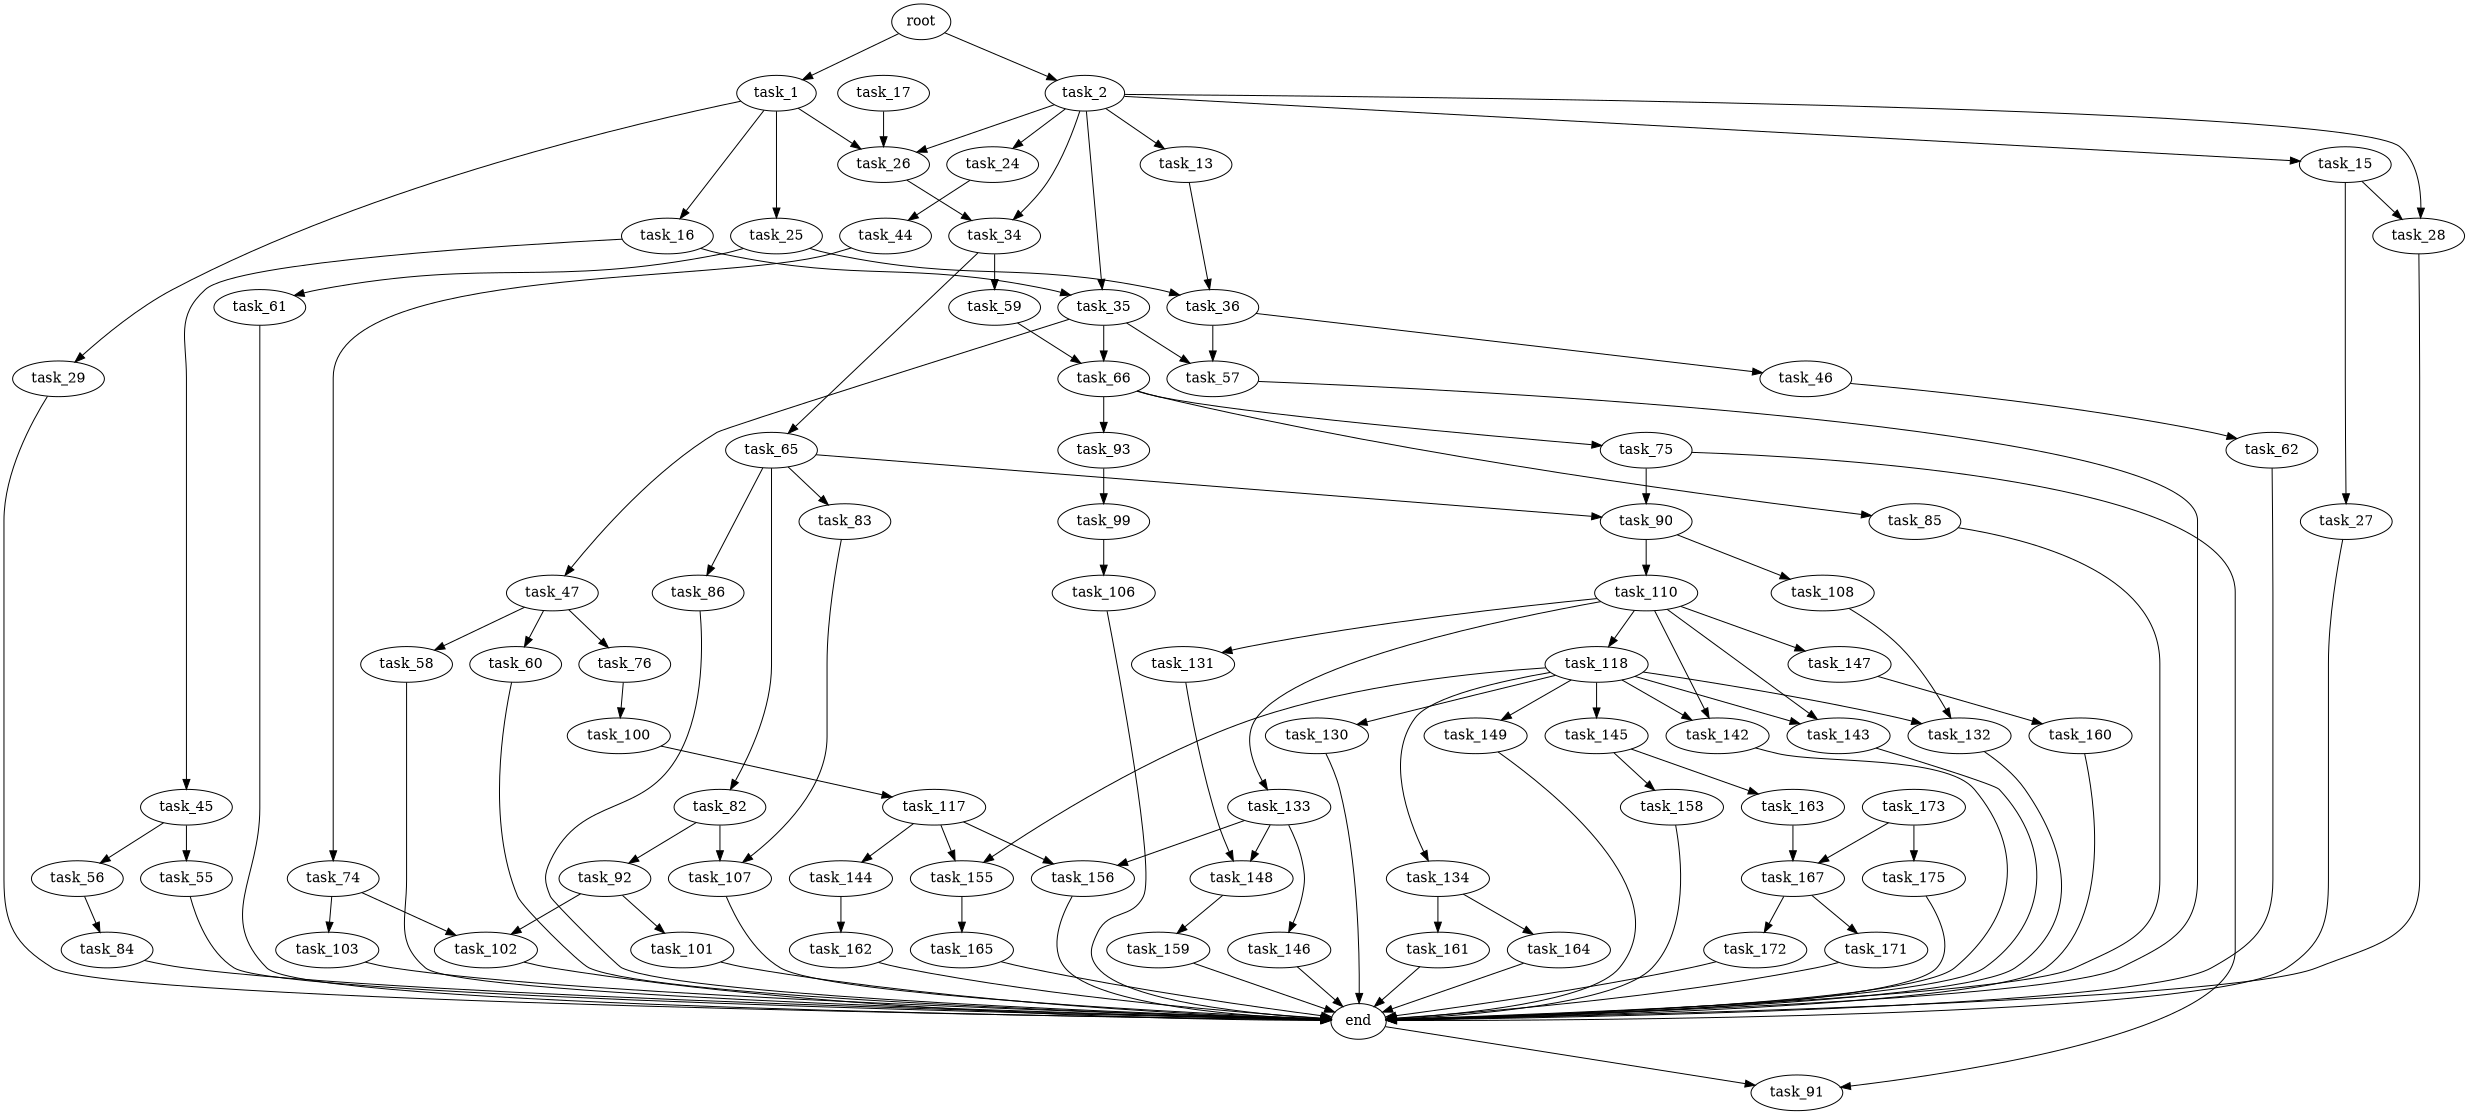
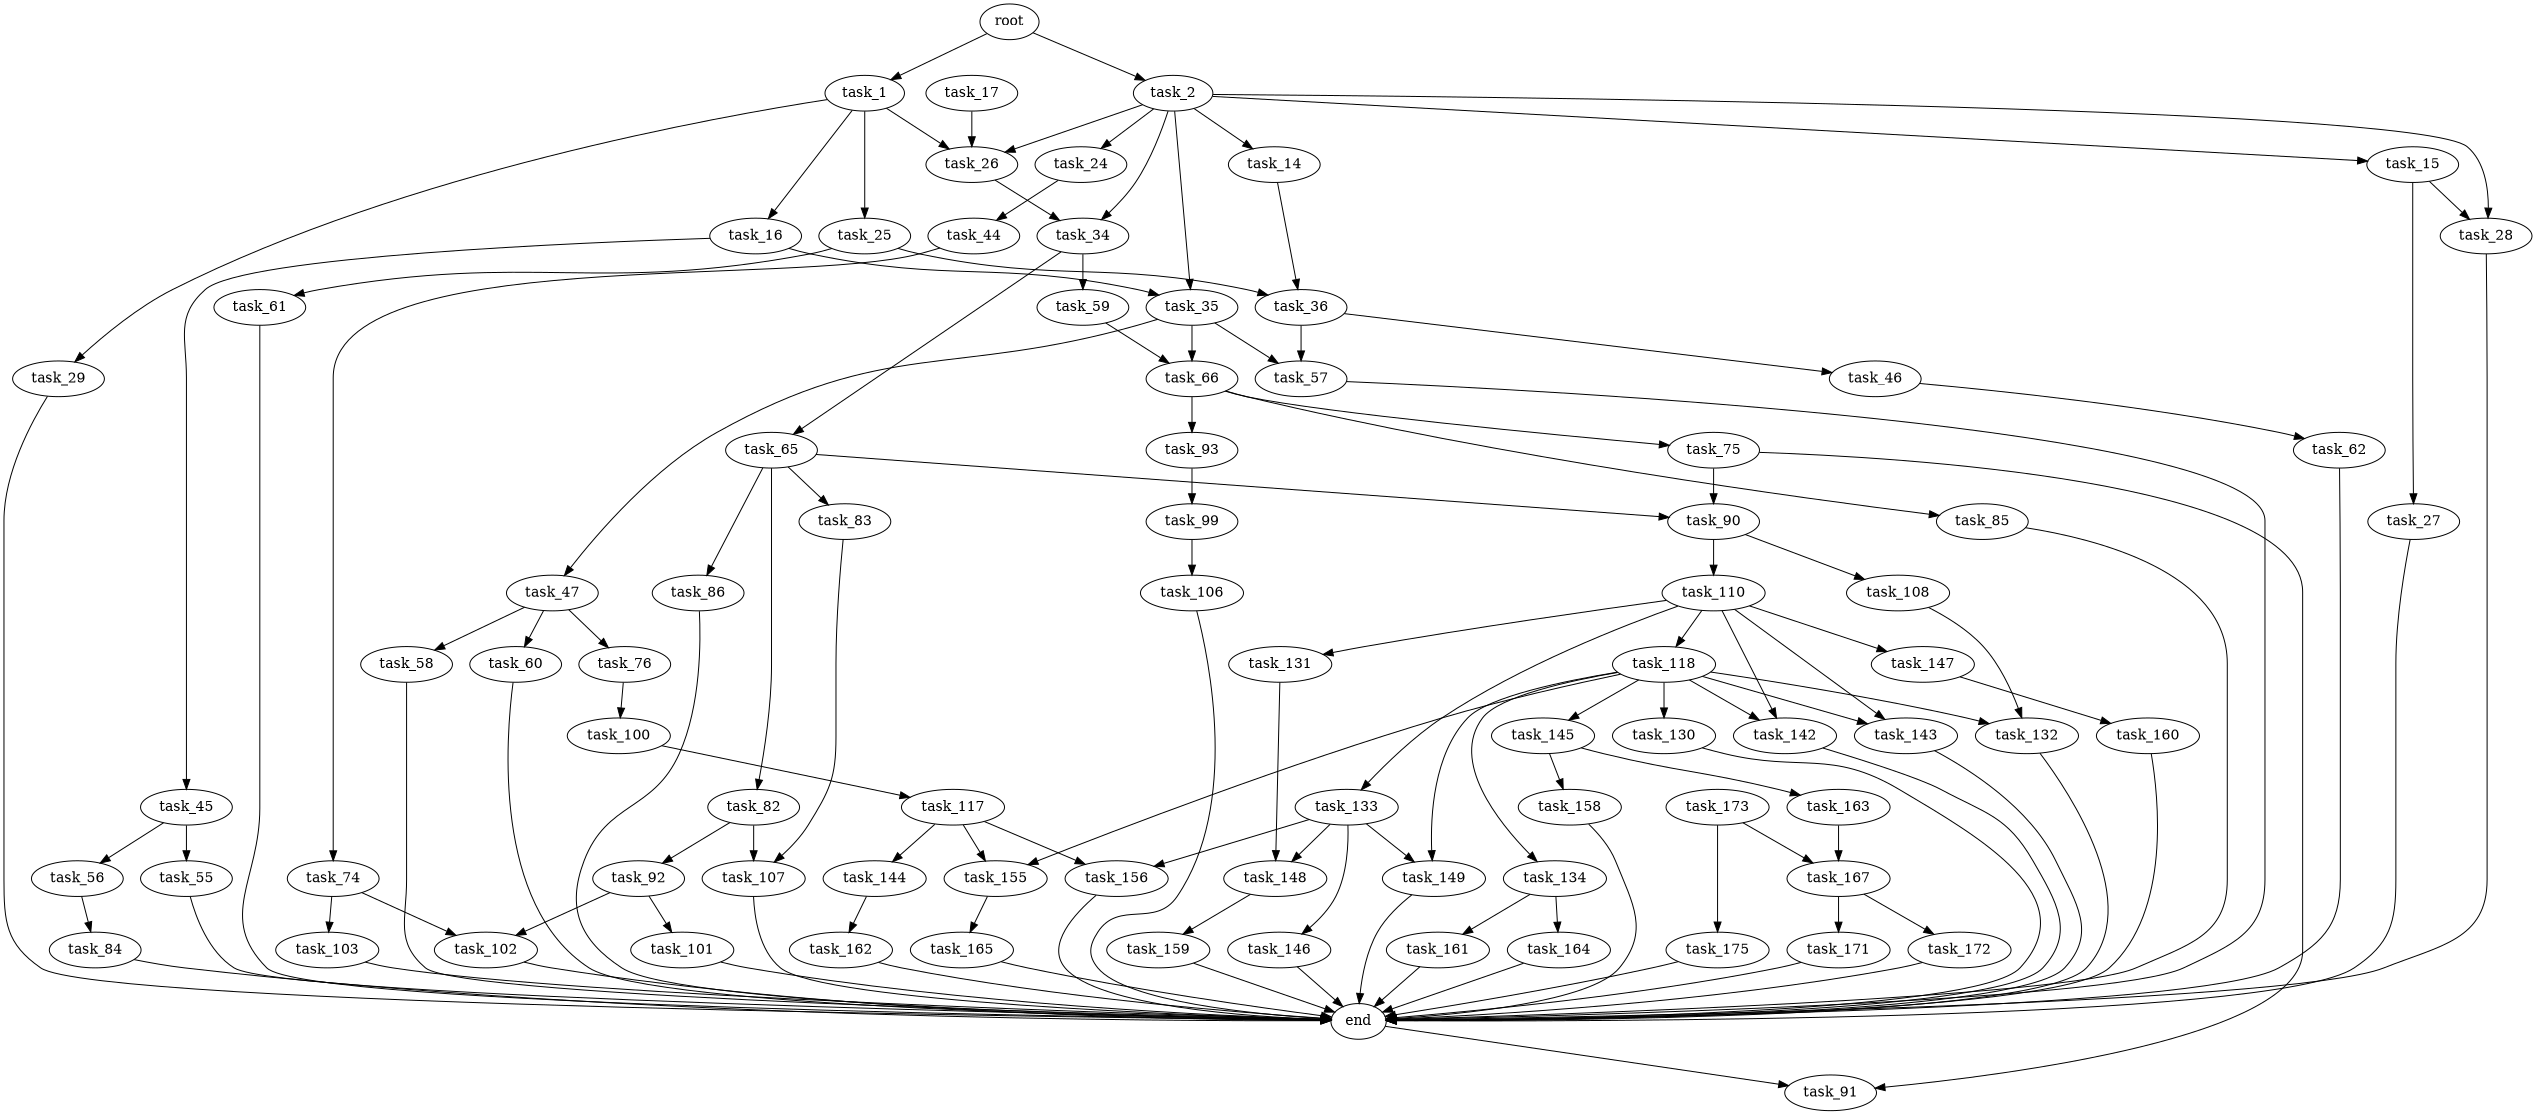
(1186, 165) -> (1274, 165)
none -> (1386, 840)
